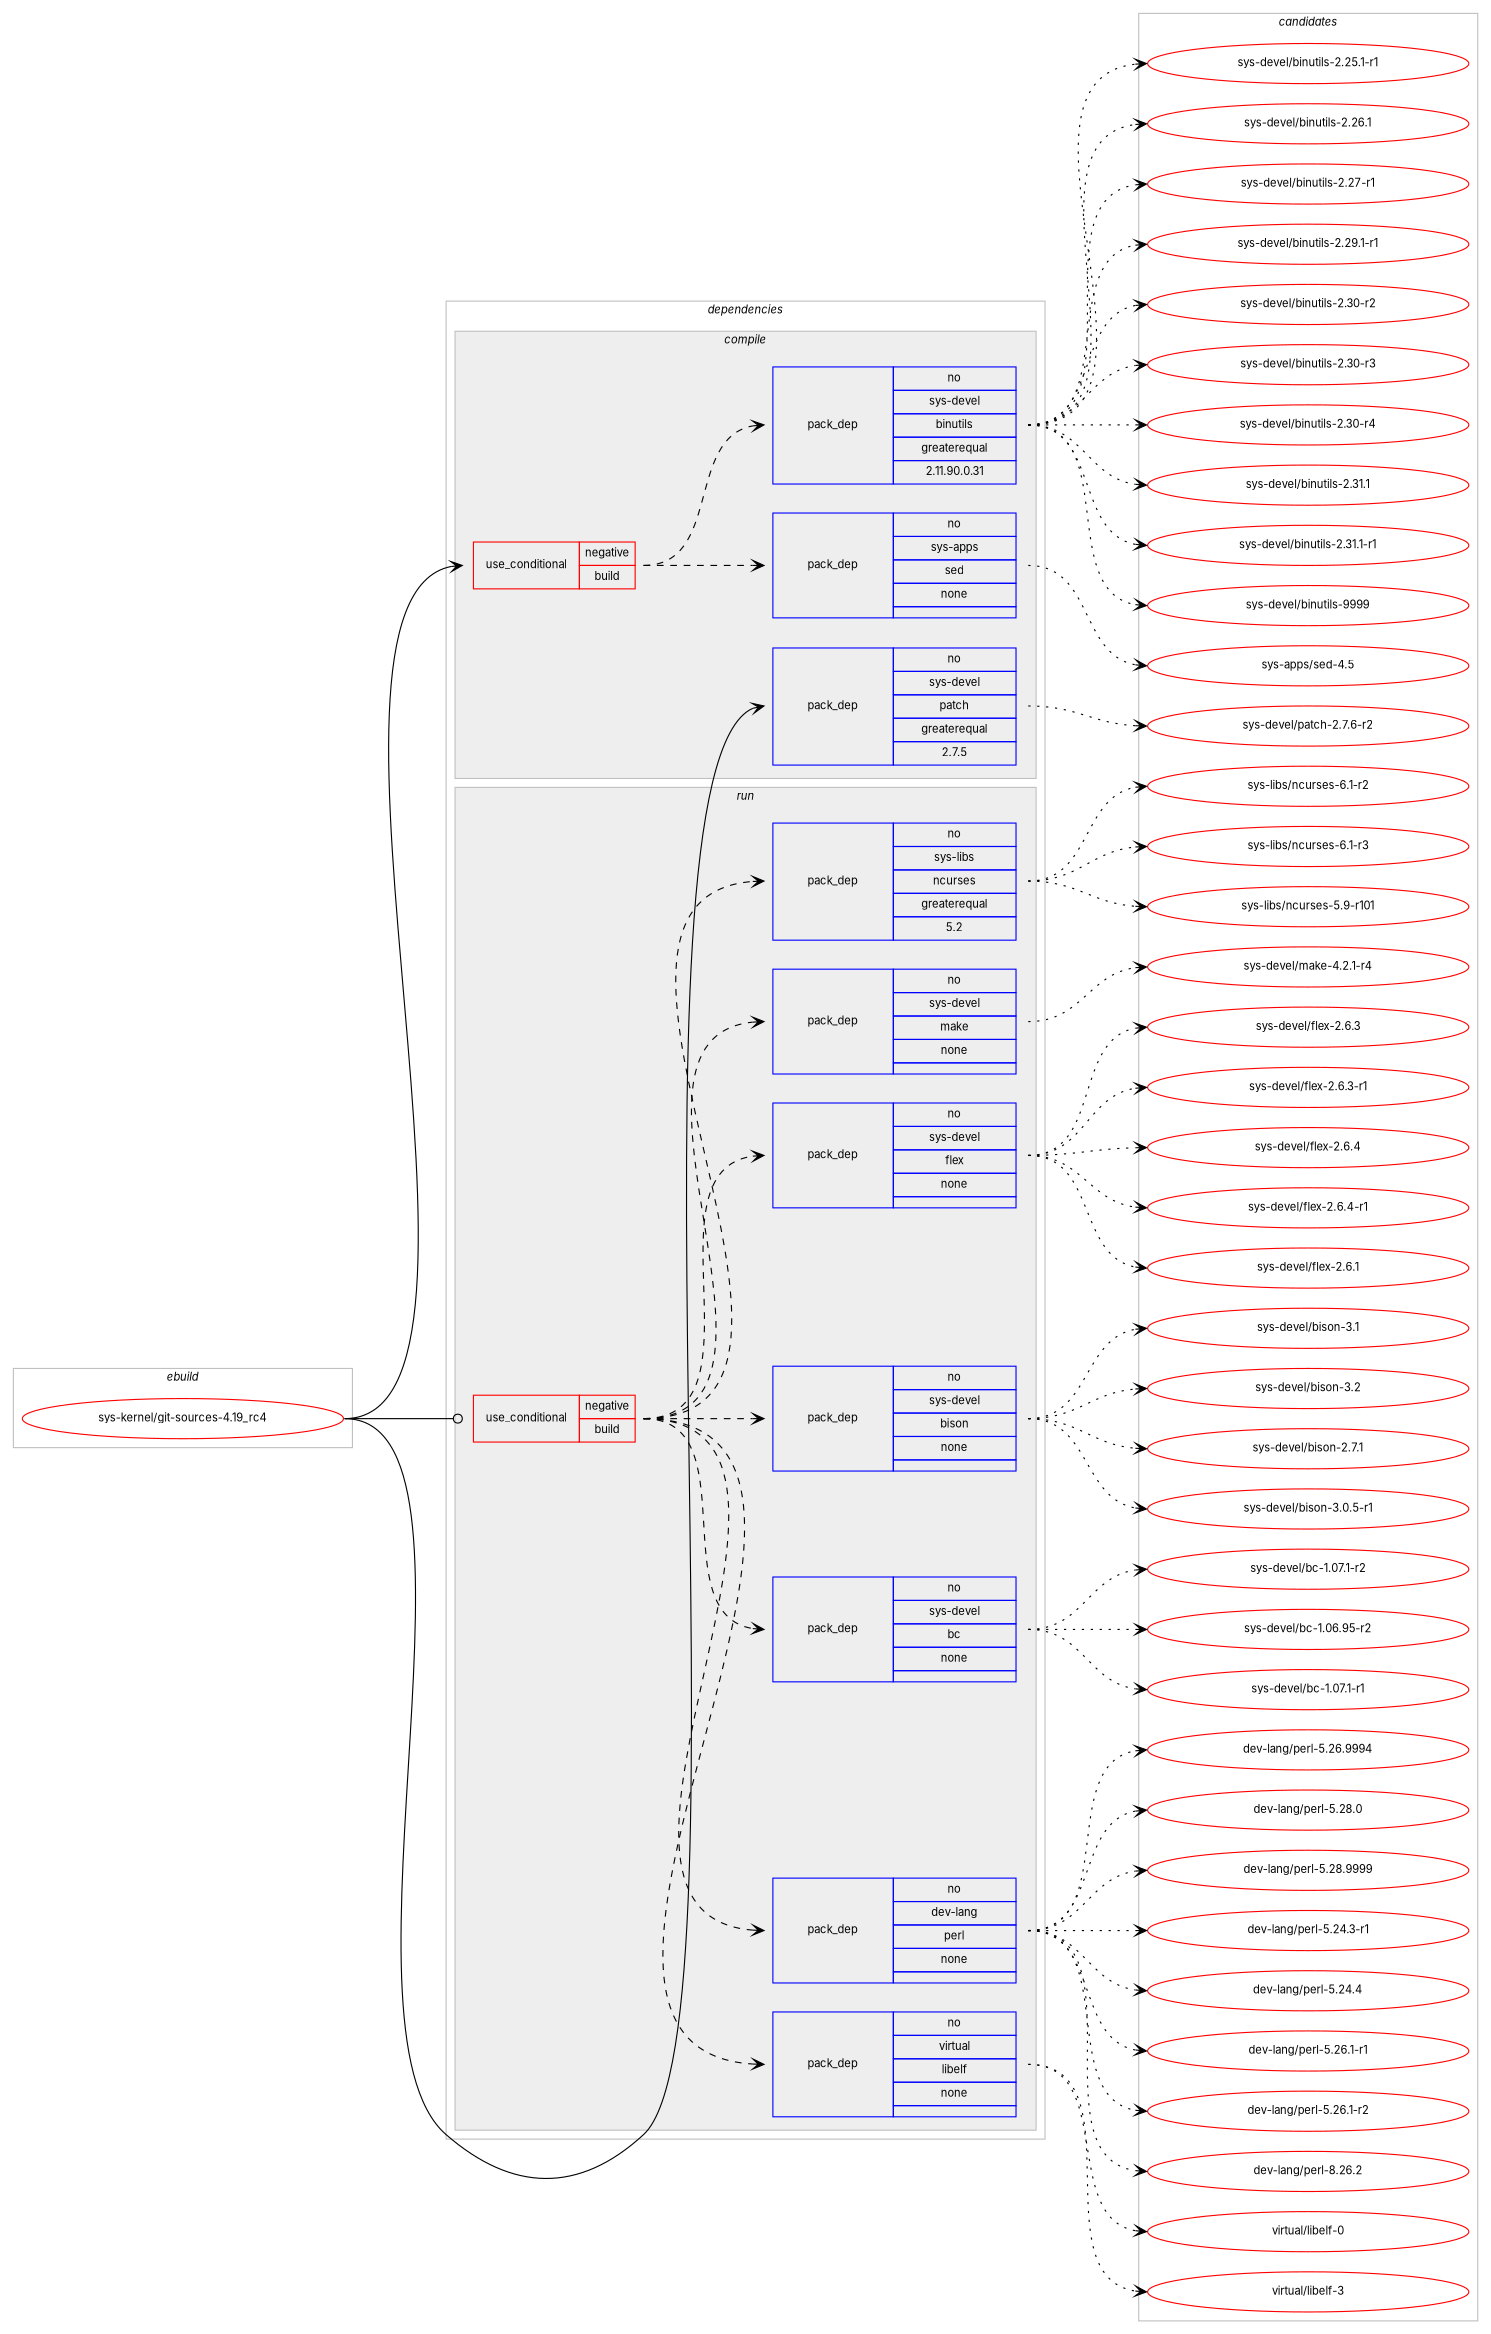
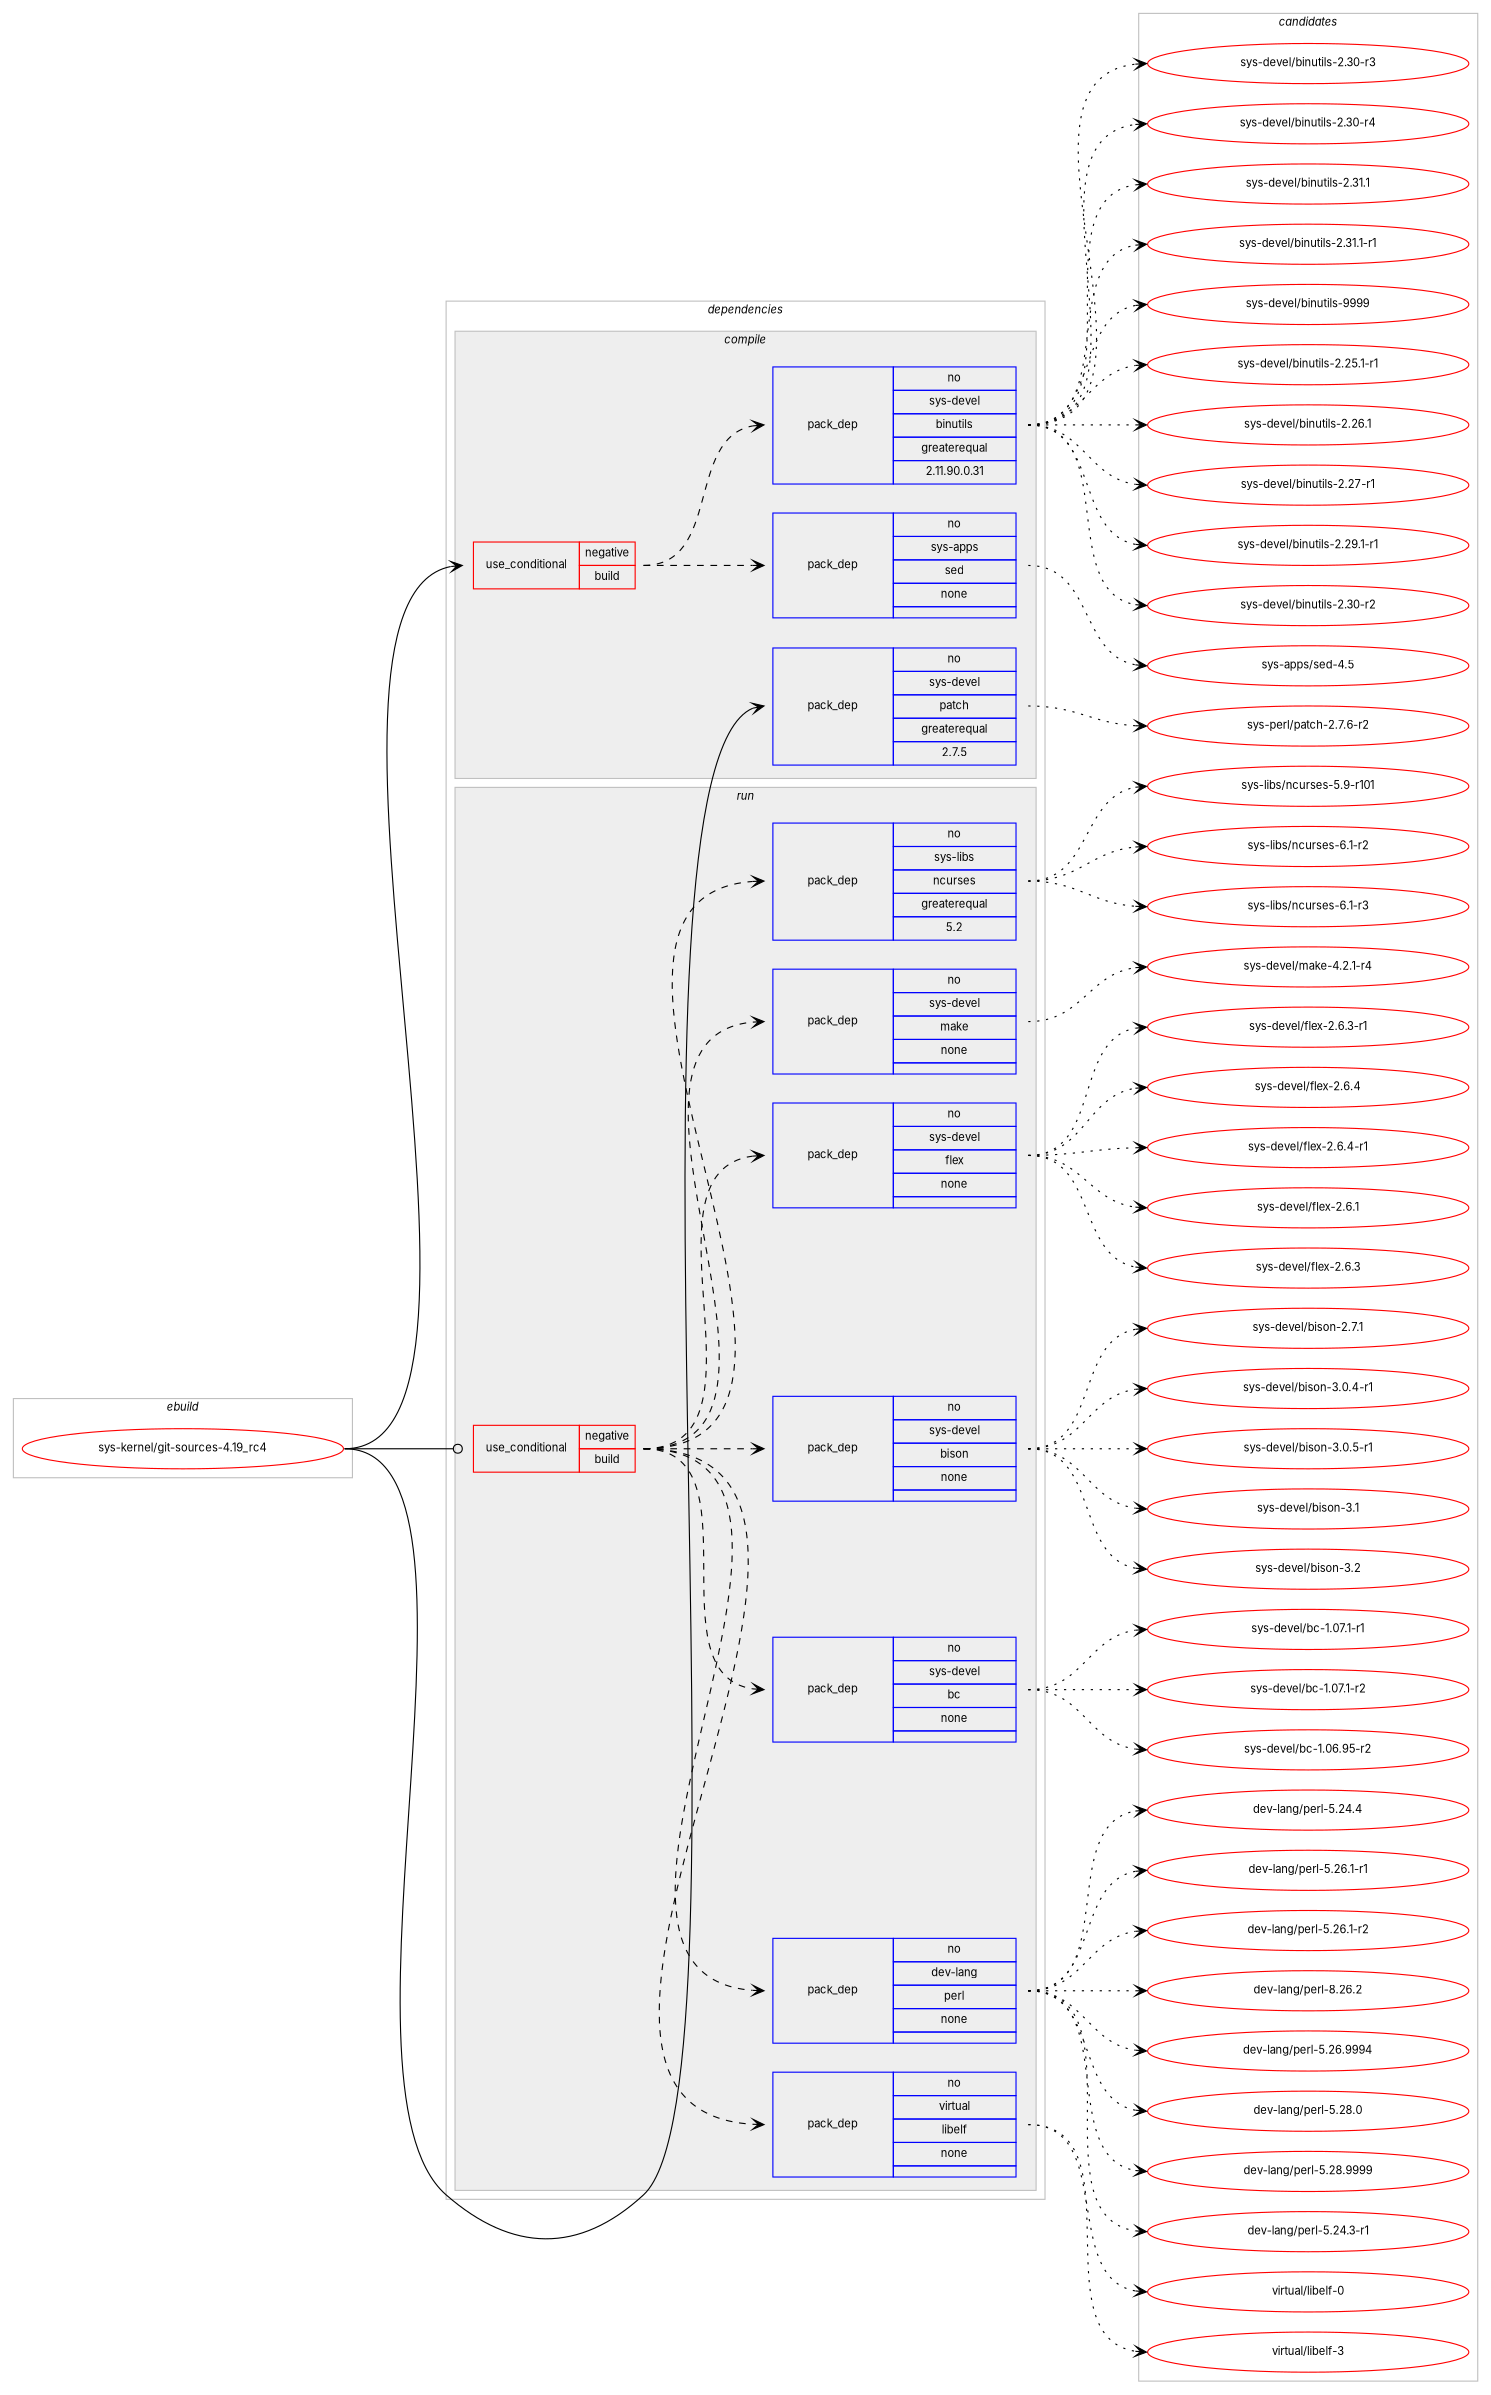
(1308, 726) -> (1308, 726)
none -> (1308, 1389)
